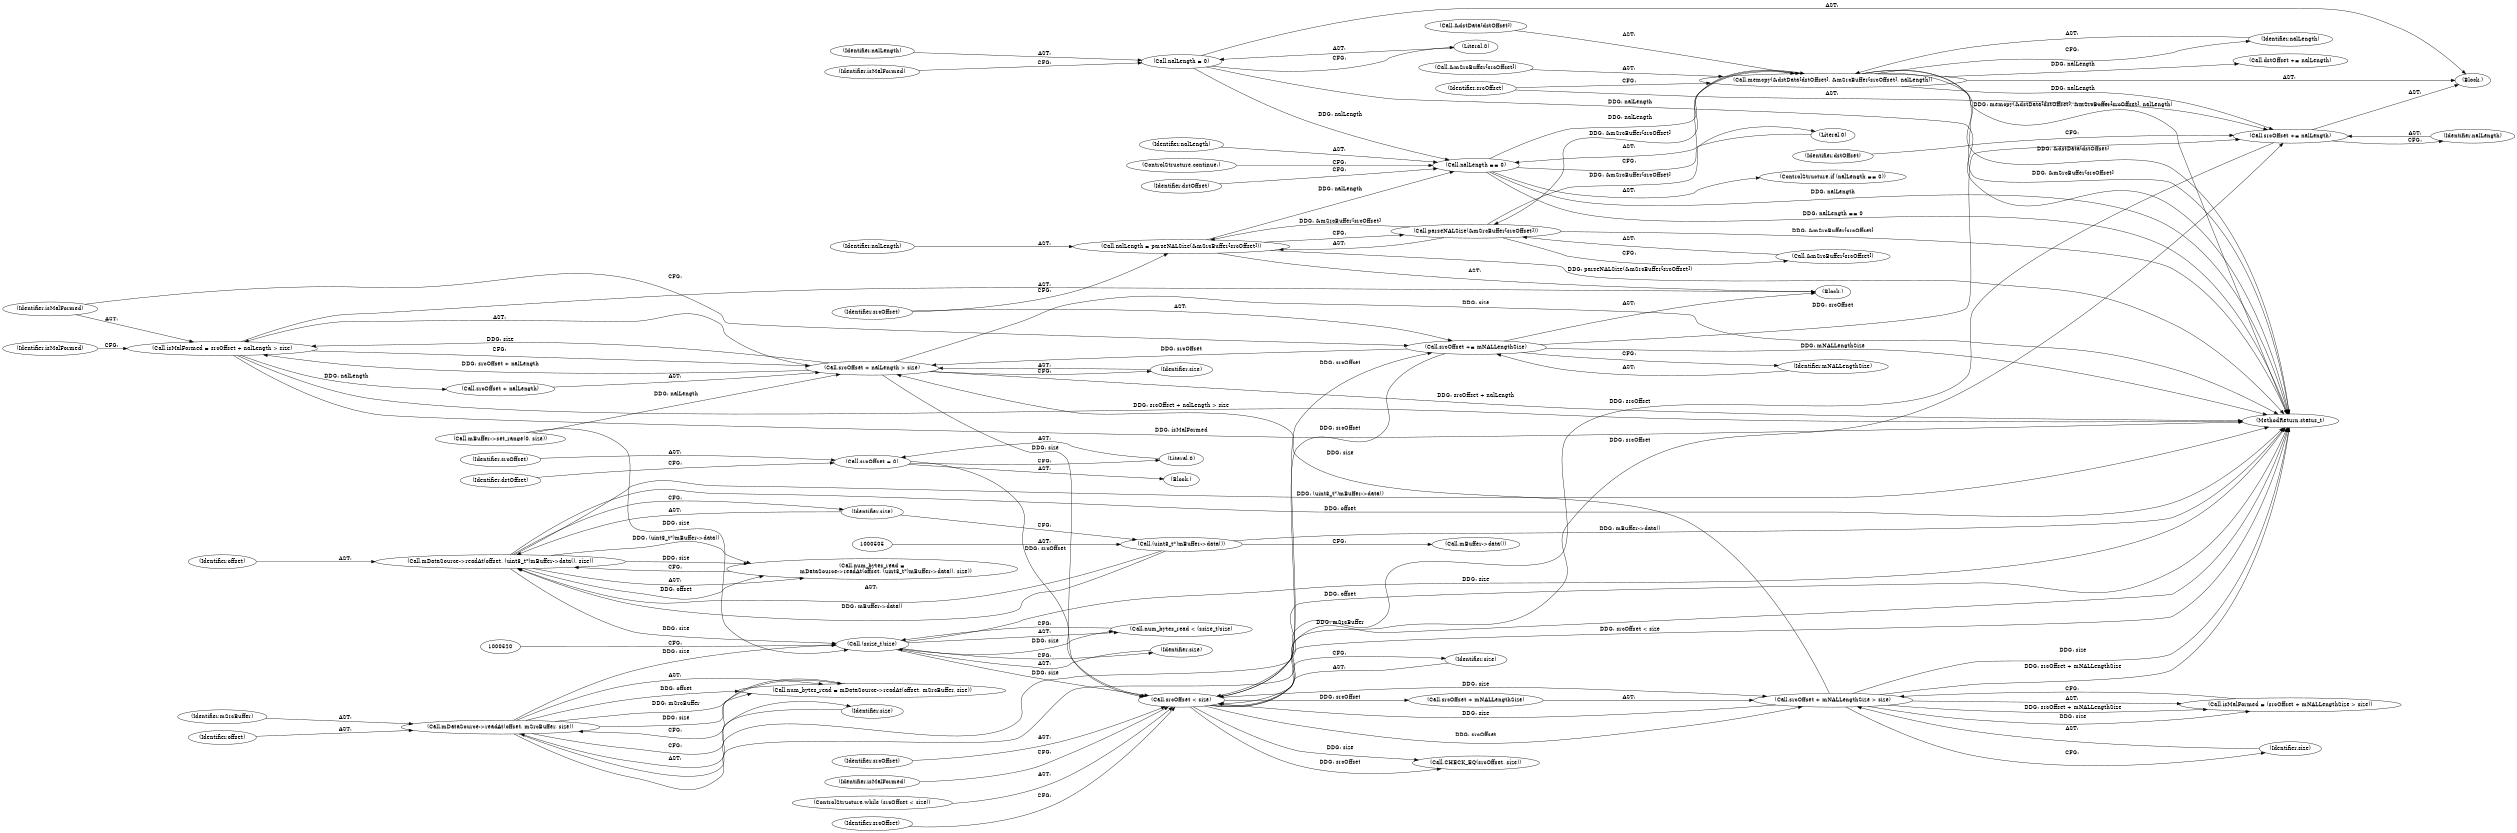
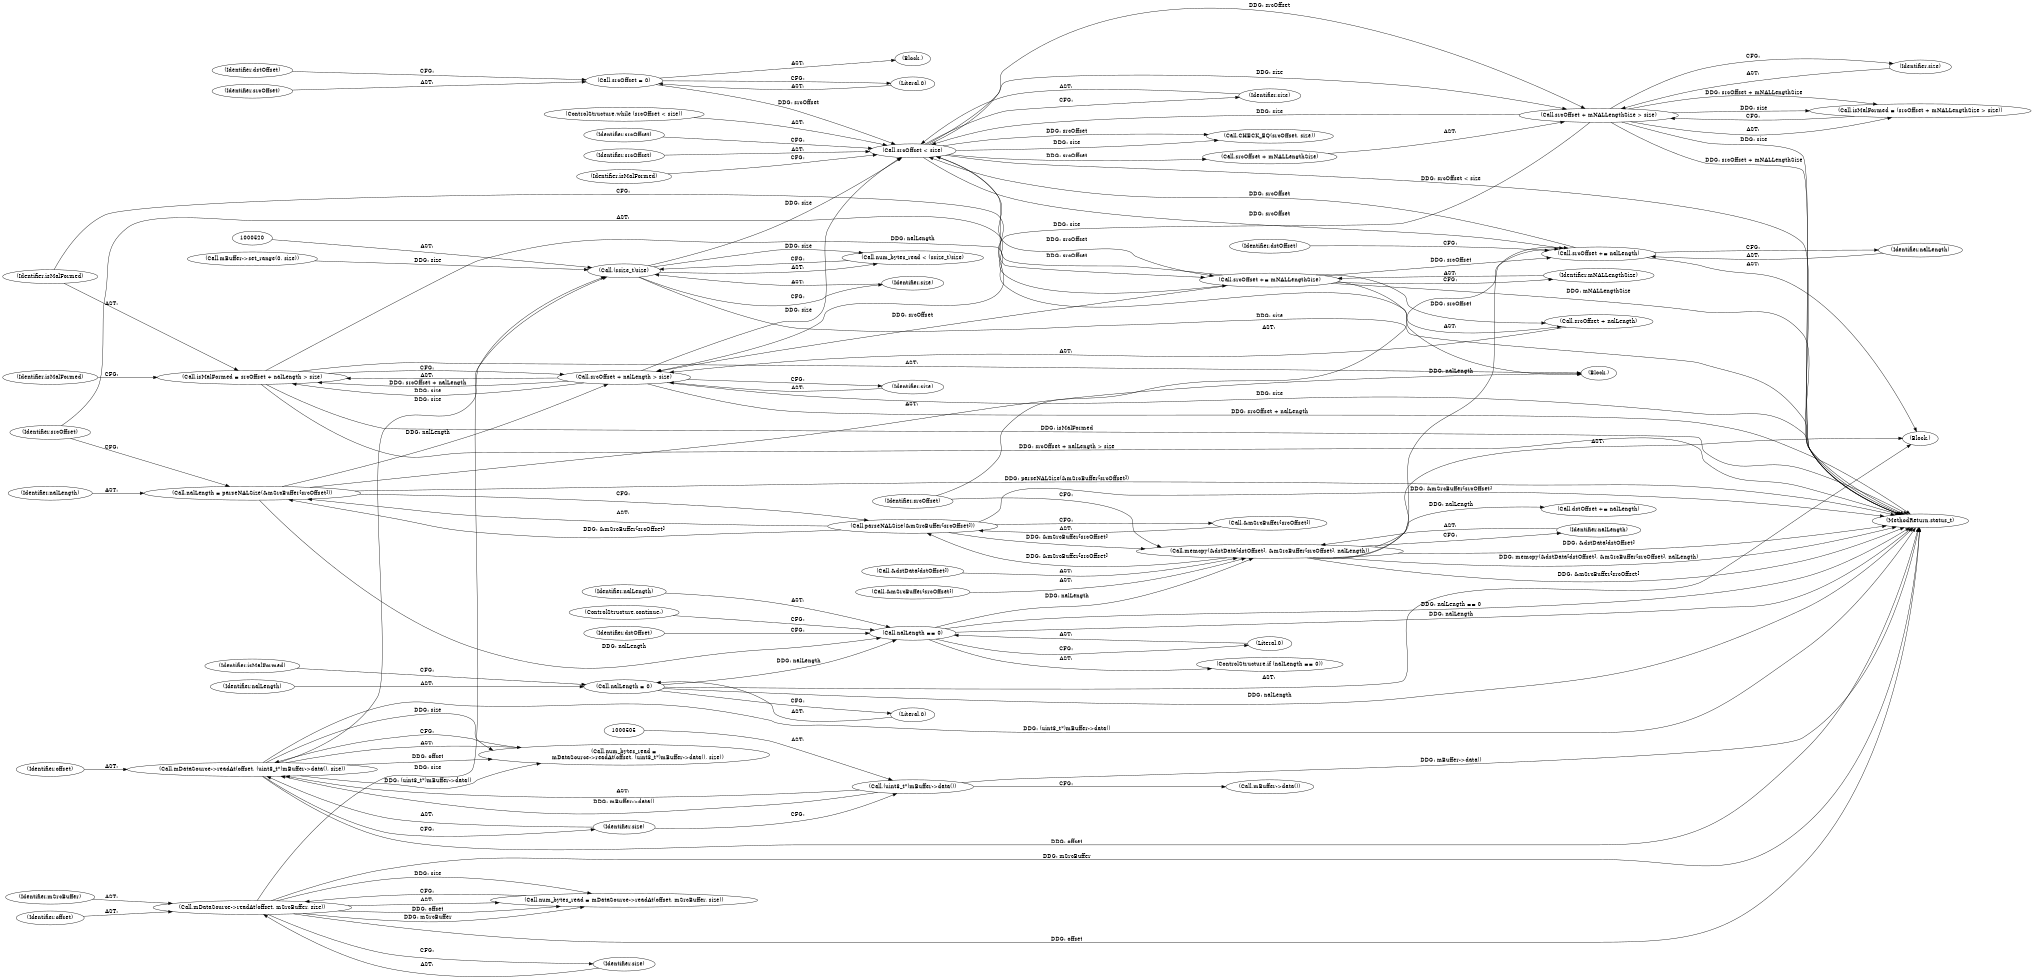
none -> (1423, 312)
(684, 404) -> (445, 444)
(676, 643) -> (428, 246)
